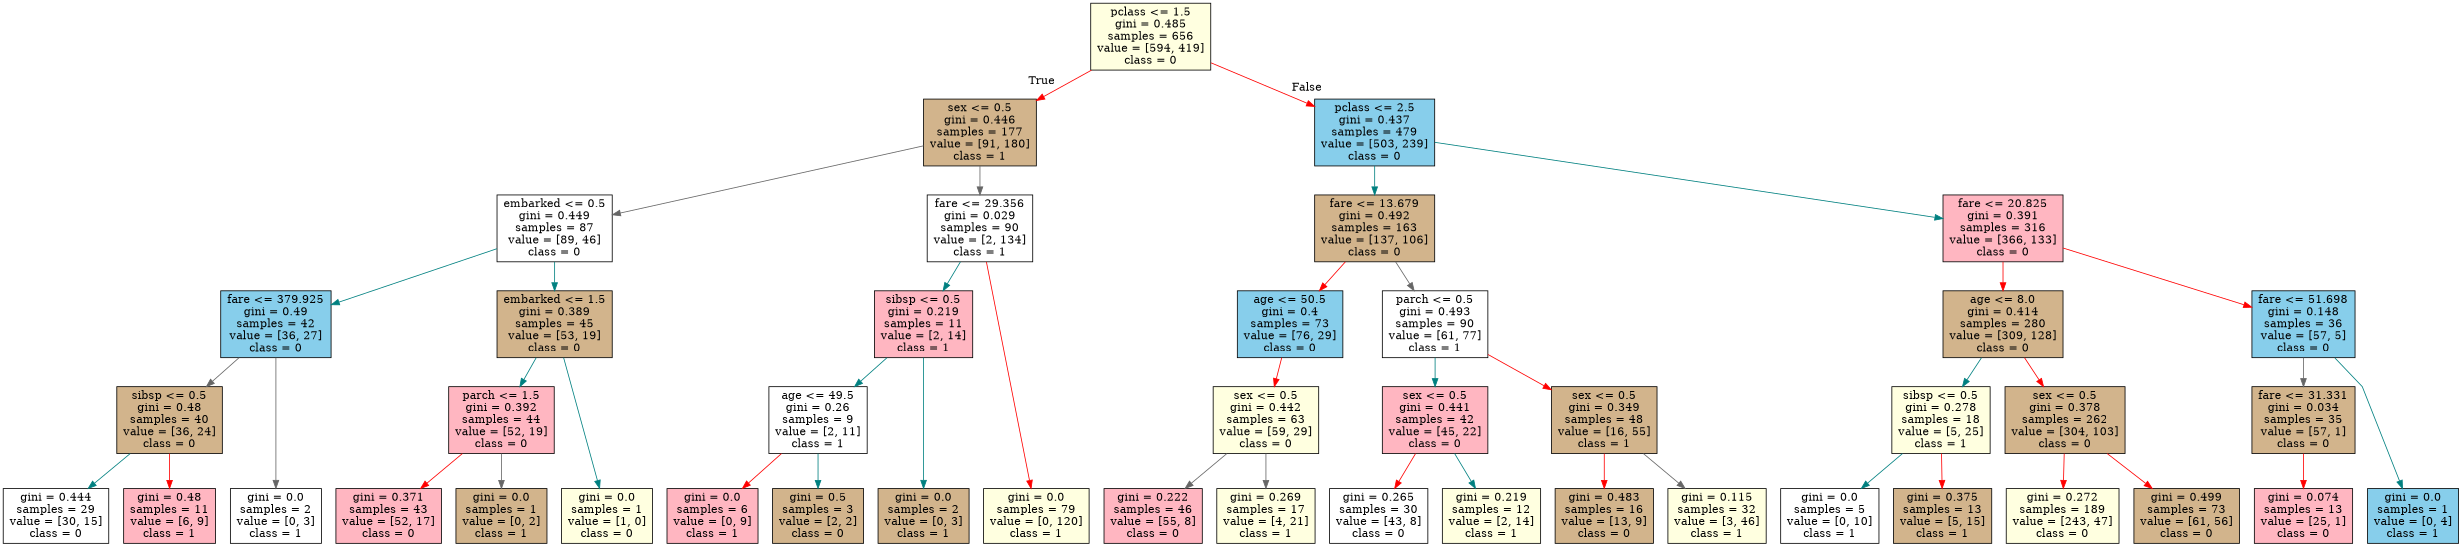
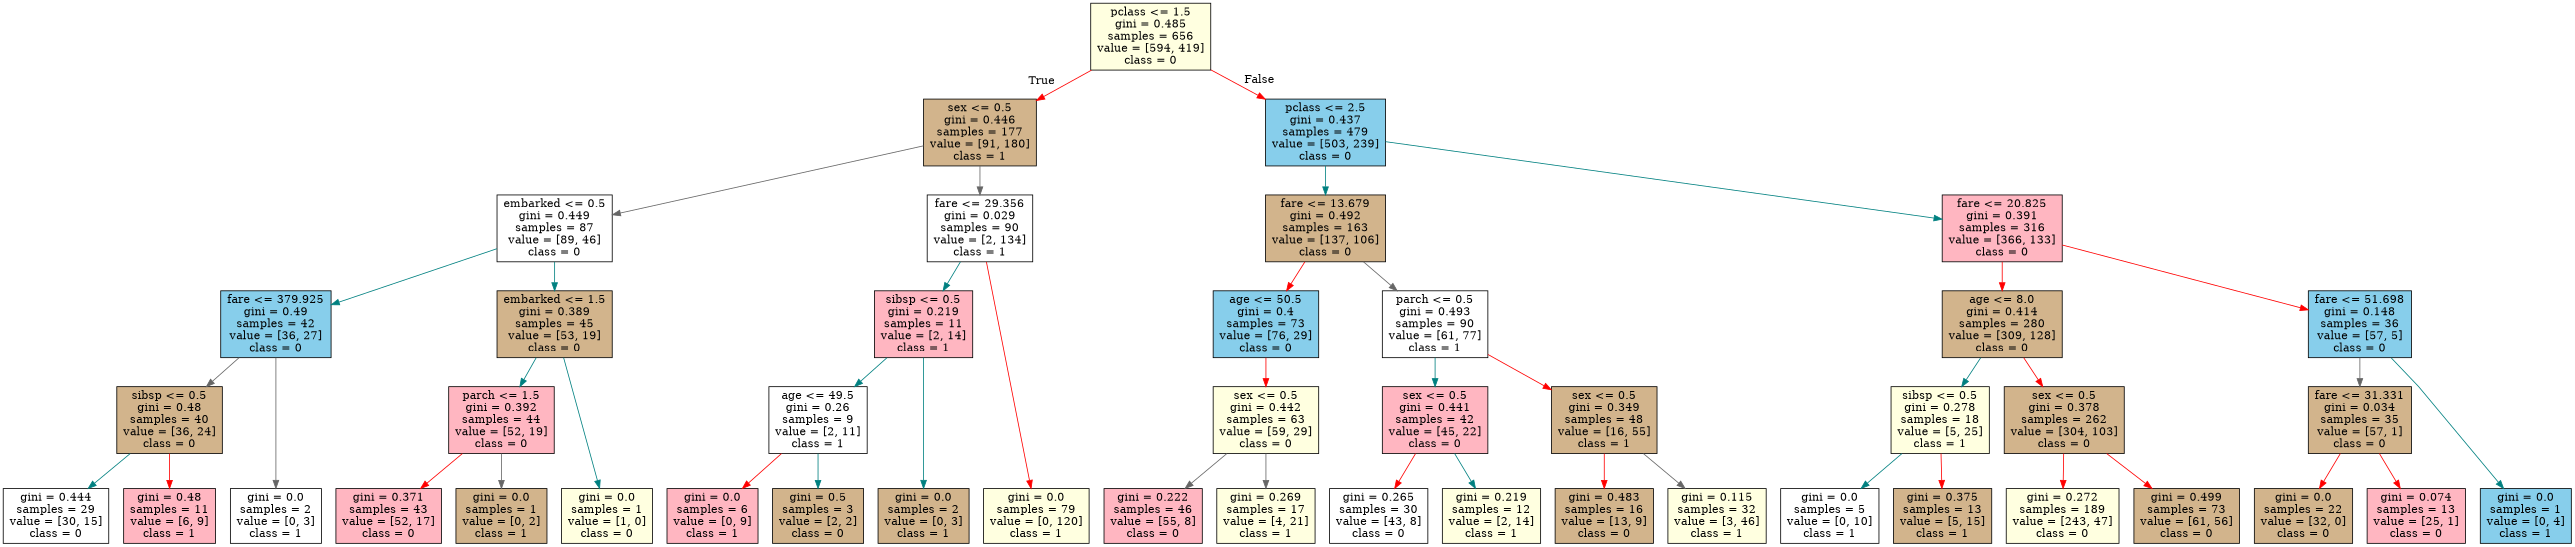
none -> (2303, 516)
